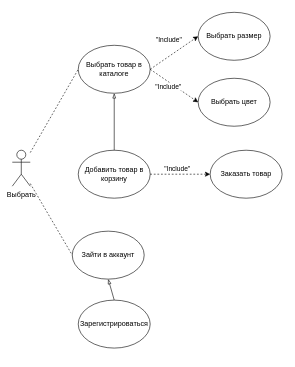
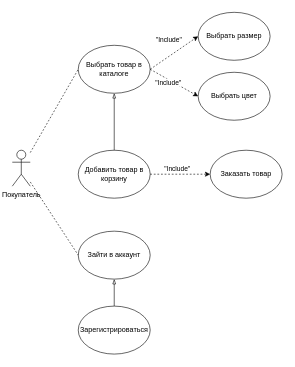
(234, 102) -> (234, 96)
(22, 195) -> (22, 195)
(108, 255) -> (114, 255)
(114, 324) -> (114, 330)
